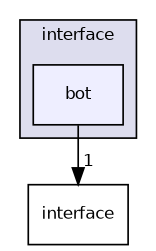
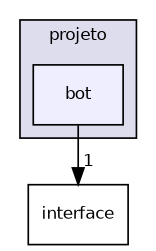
(78, 36) -> (78, 36)
